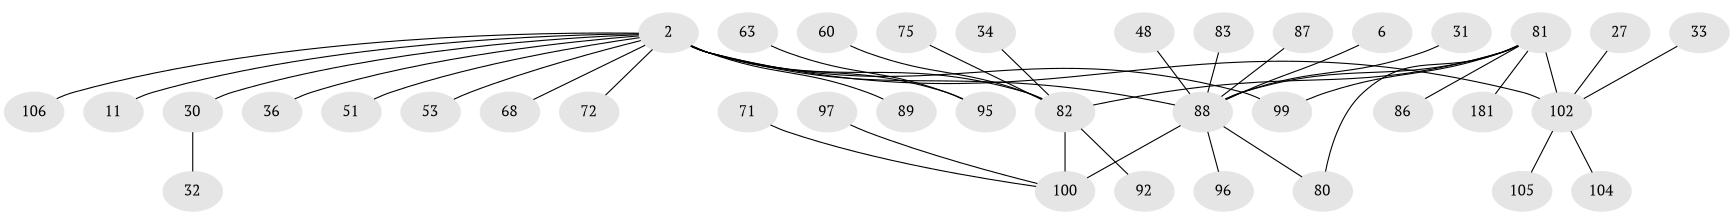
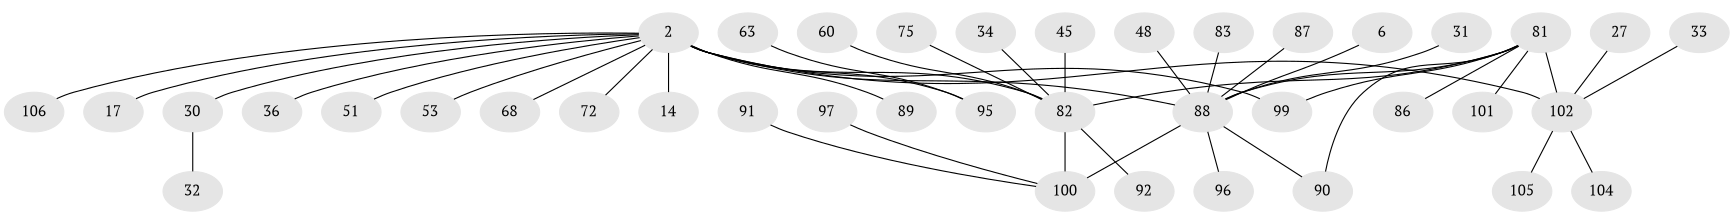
none -> (1065, 33)
(113, 112) -> (113, 112)
none -> (669, 112)
(748, 112) -> (748, 112)
(1482, 112) -> (1482, 112)
(1323, 191) -> (1323, 191)
